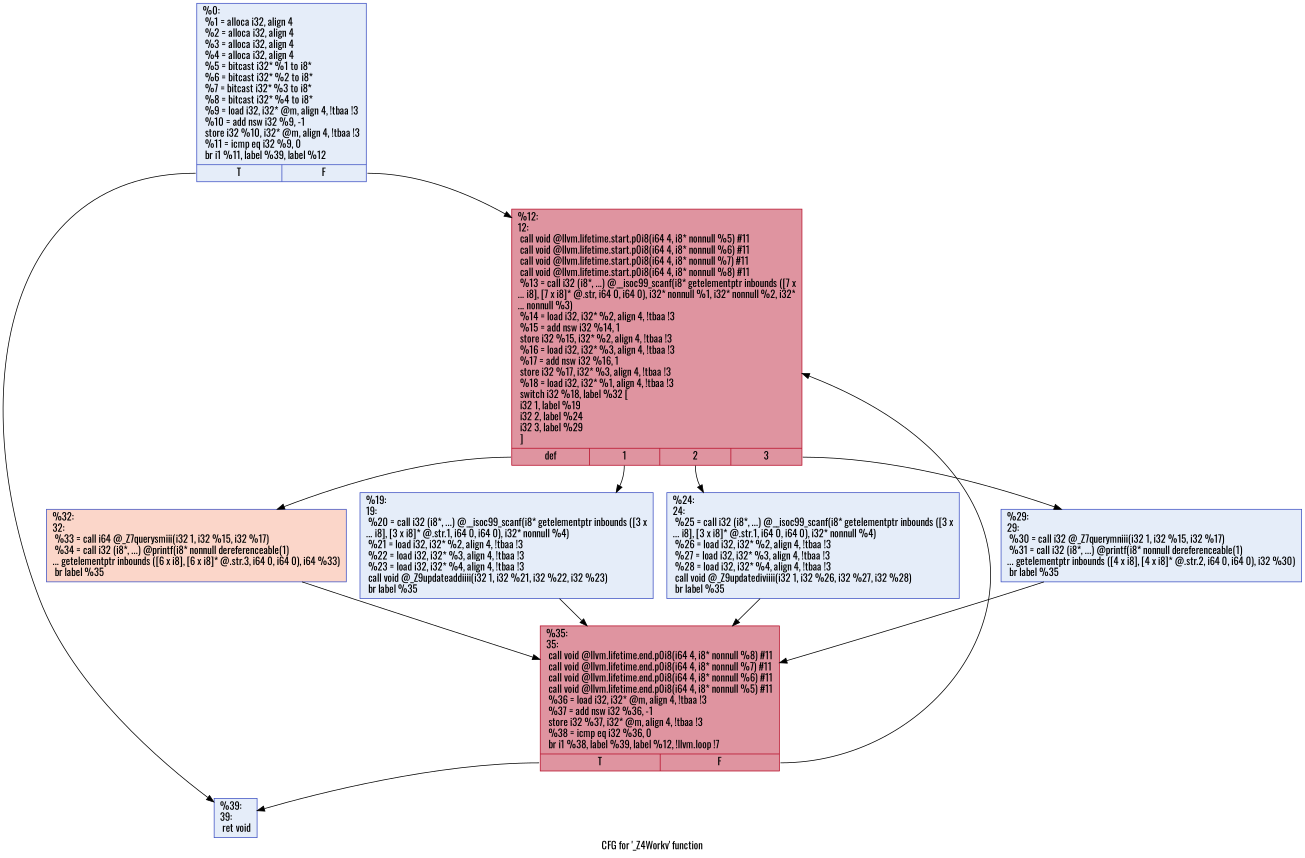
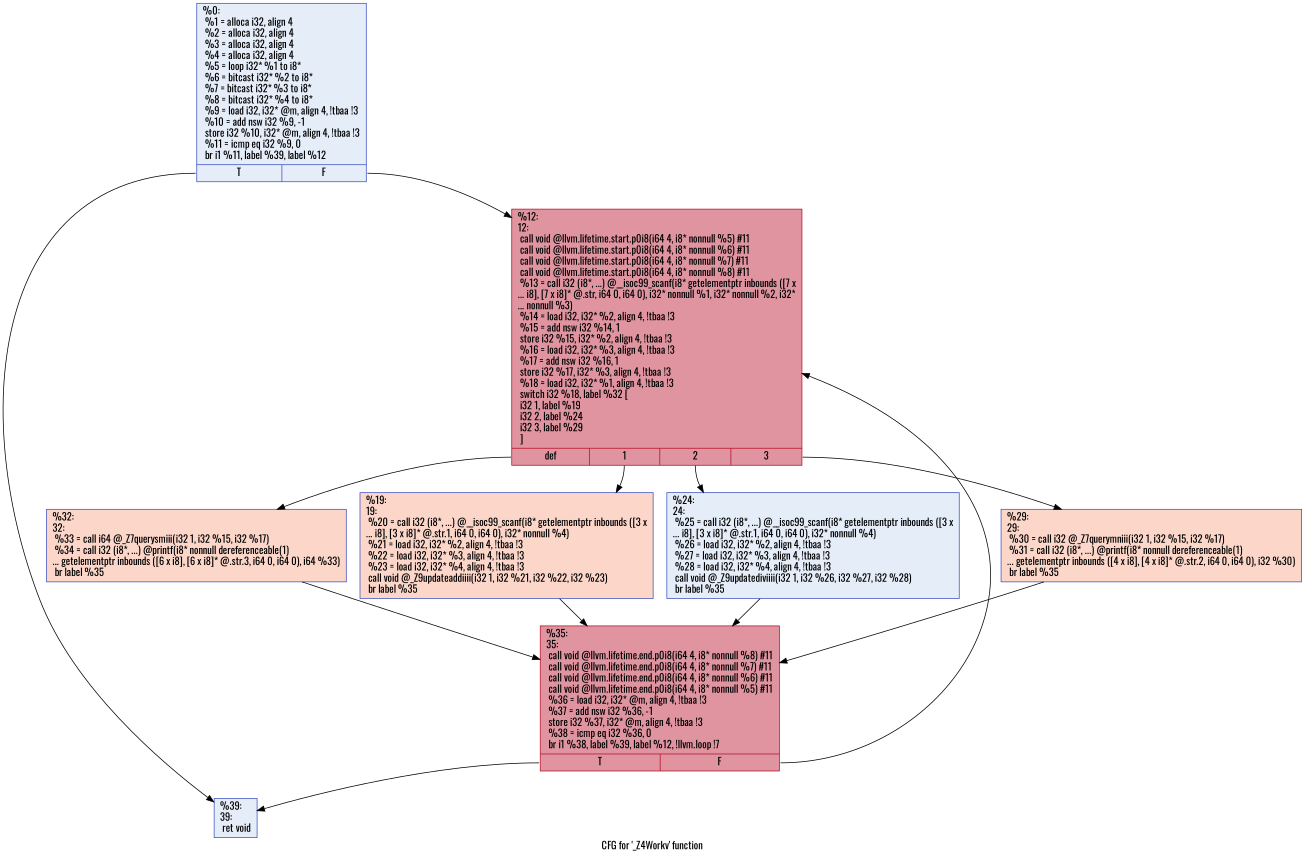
(257, 67) -> (252, 67)
(507, 546) -> (507, 546)
(1151, 546) -> (1151, 546)
